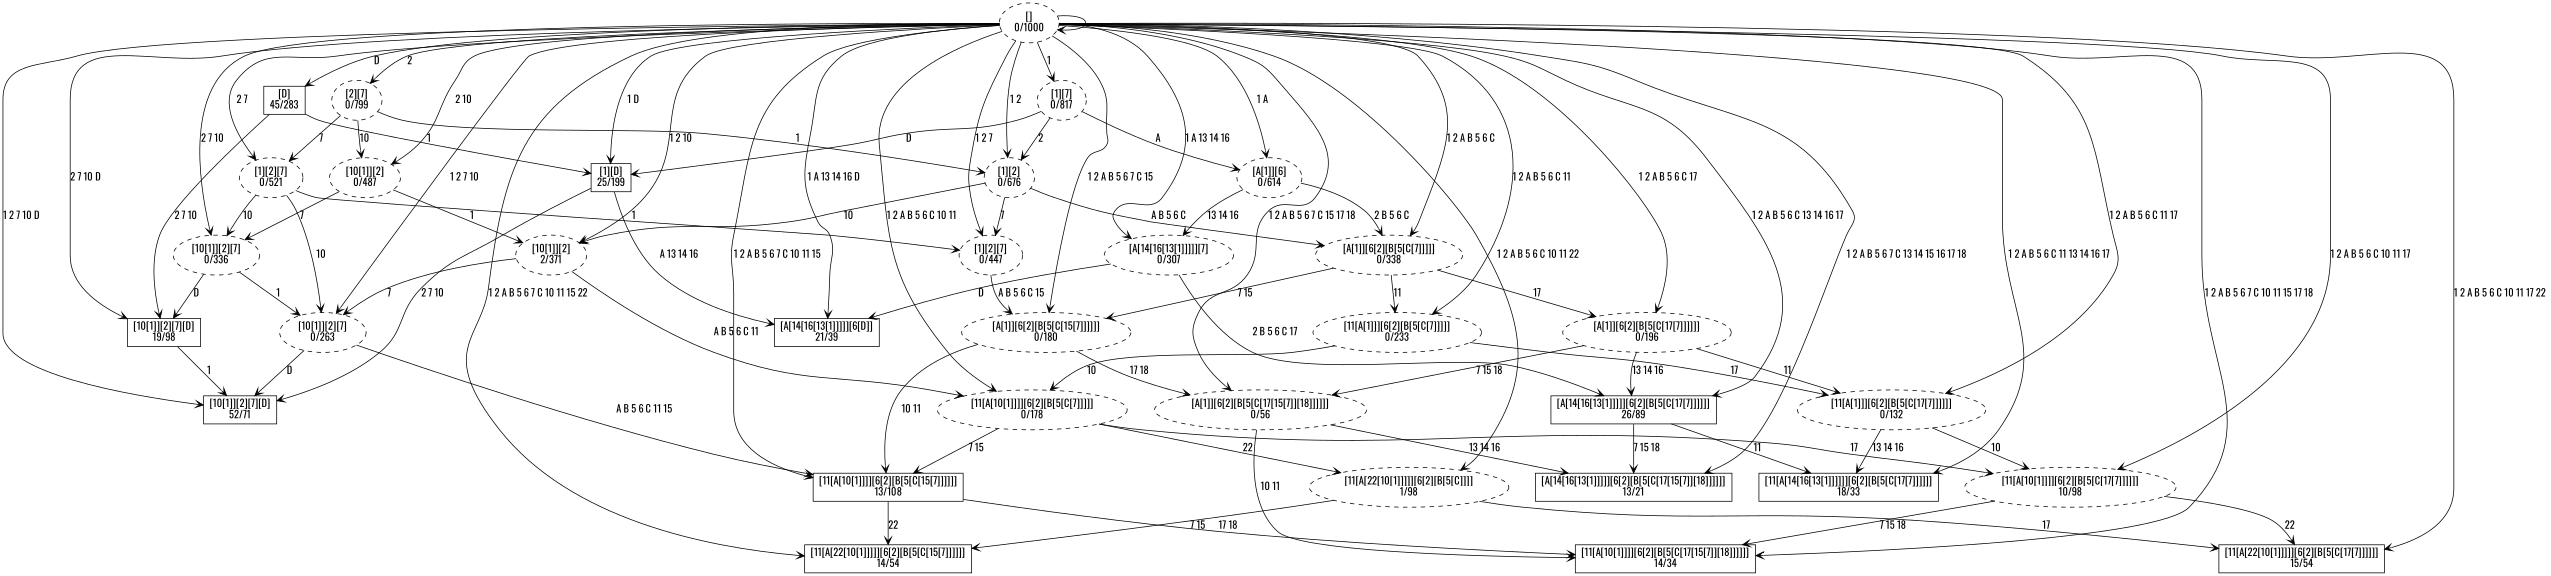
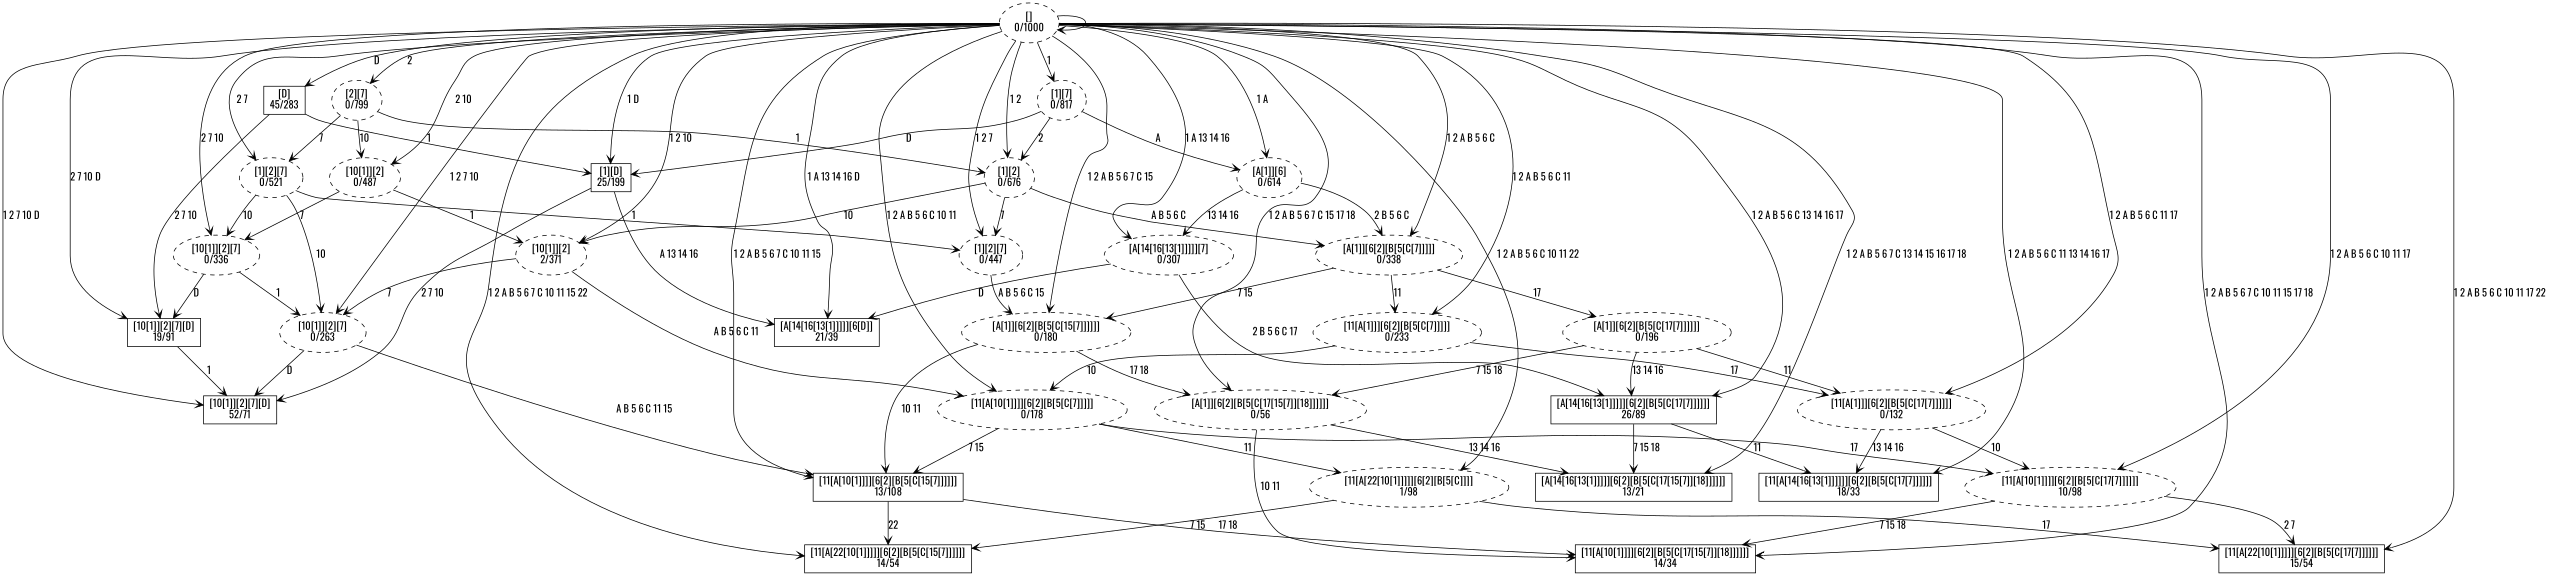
(1471, 56) -> none
(164, 332) -> (164, 332)
(1249, 449) -> (1249, 449)
(2291, 526) -> (2291, 526)
